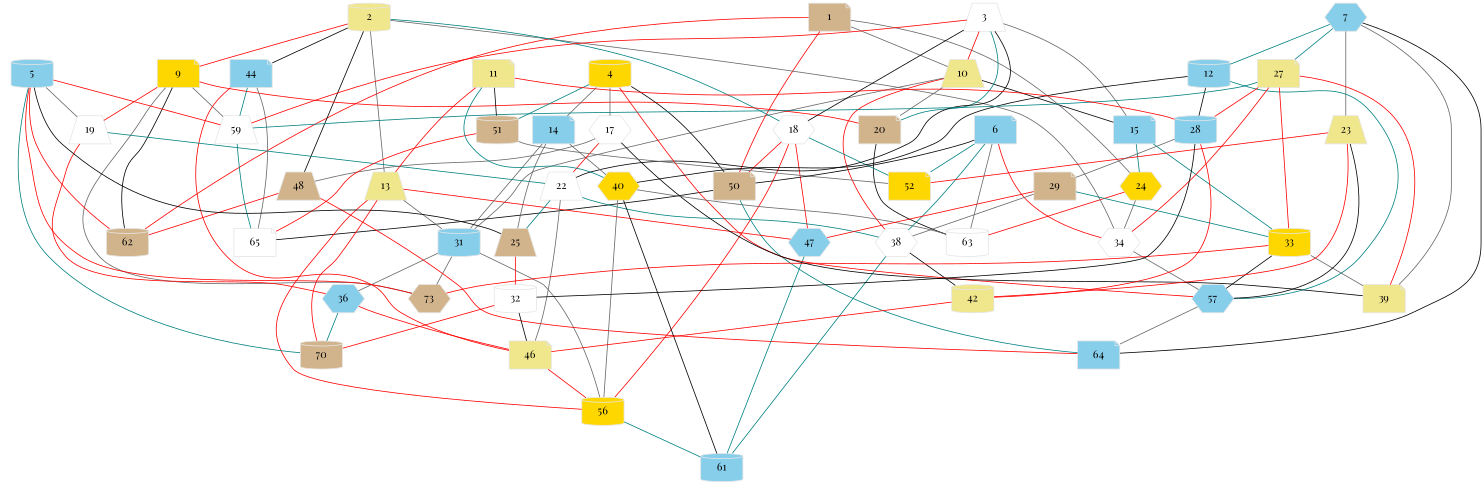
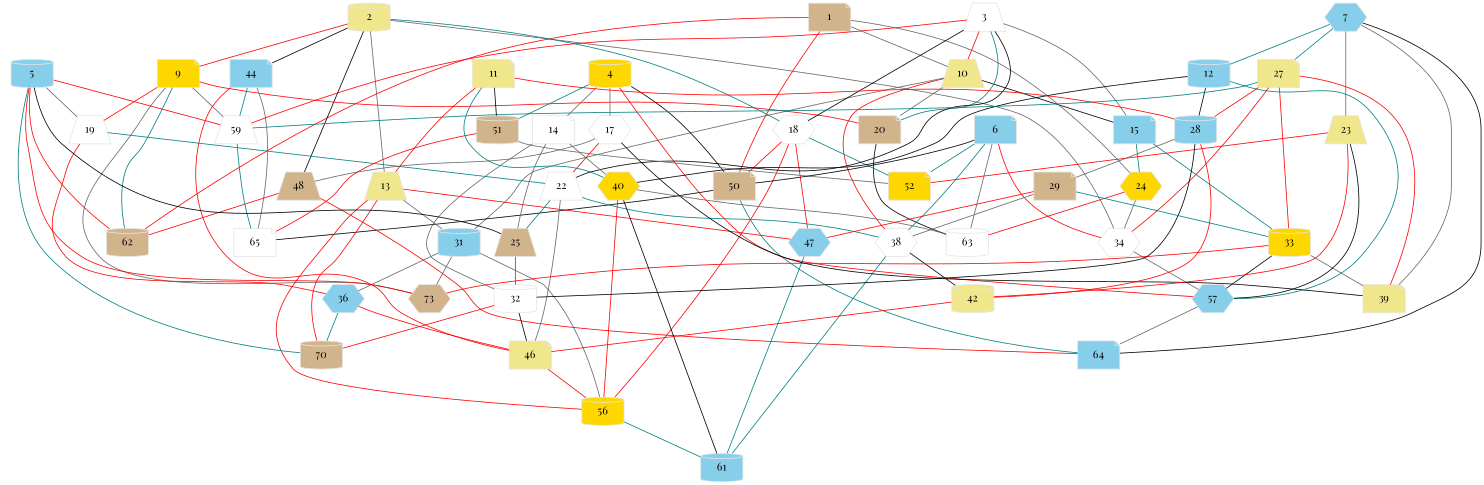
(554, 130) -> (554, 130)
(136, 155) -> (136, 155)
(506, 186) -> (444, 211)
(610, 304) -> (610, 304)
